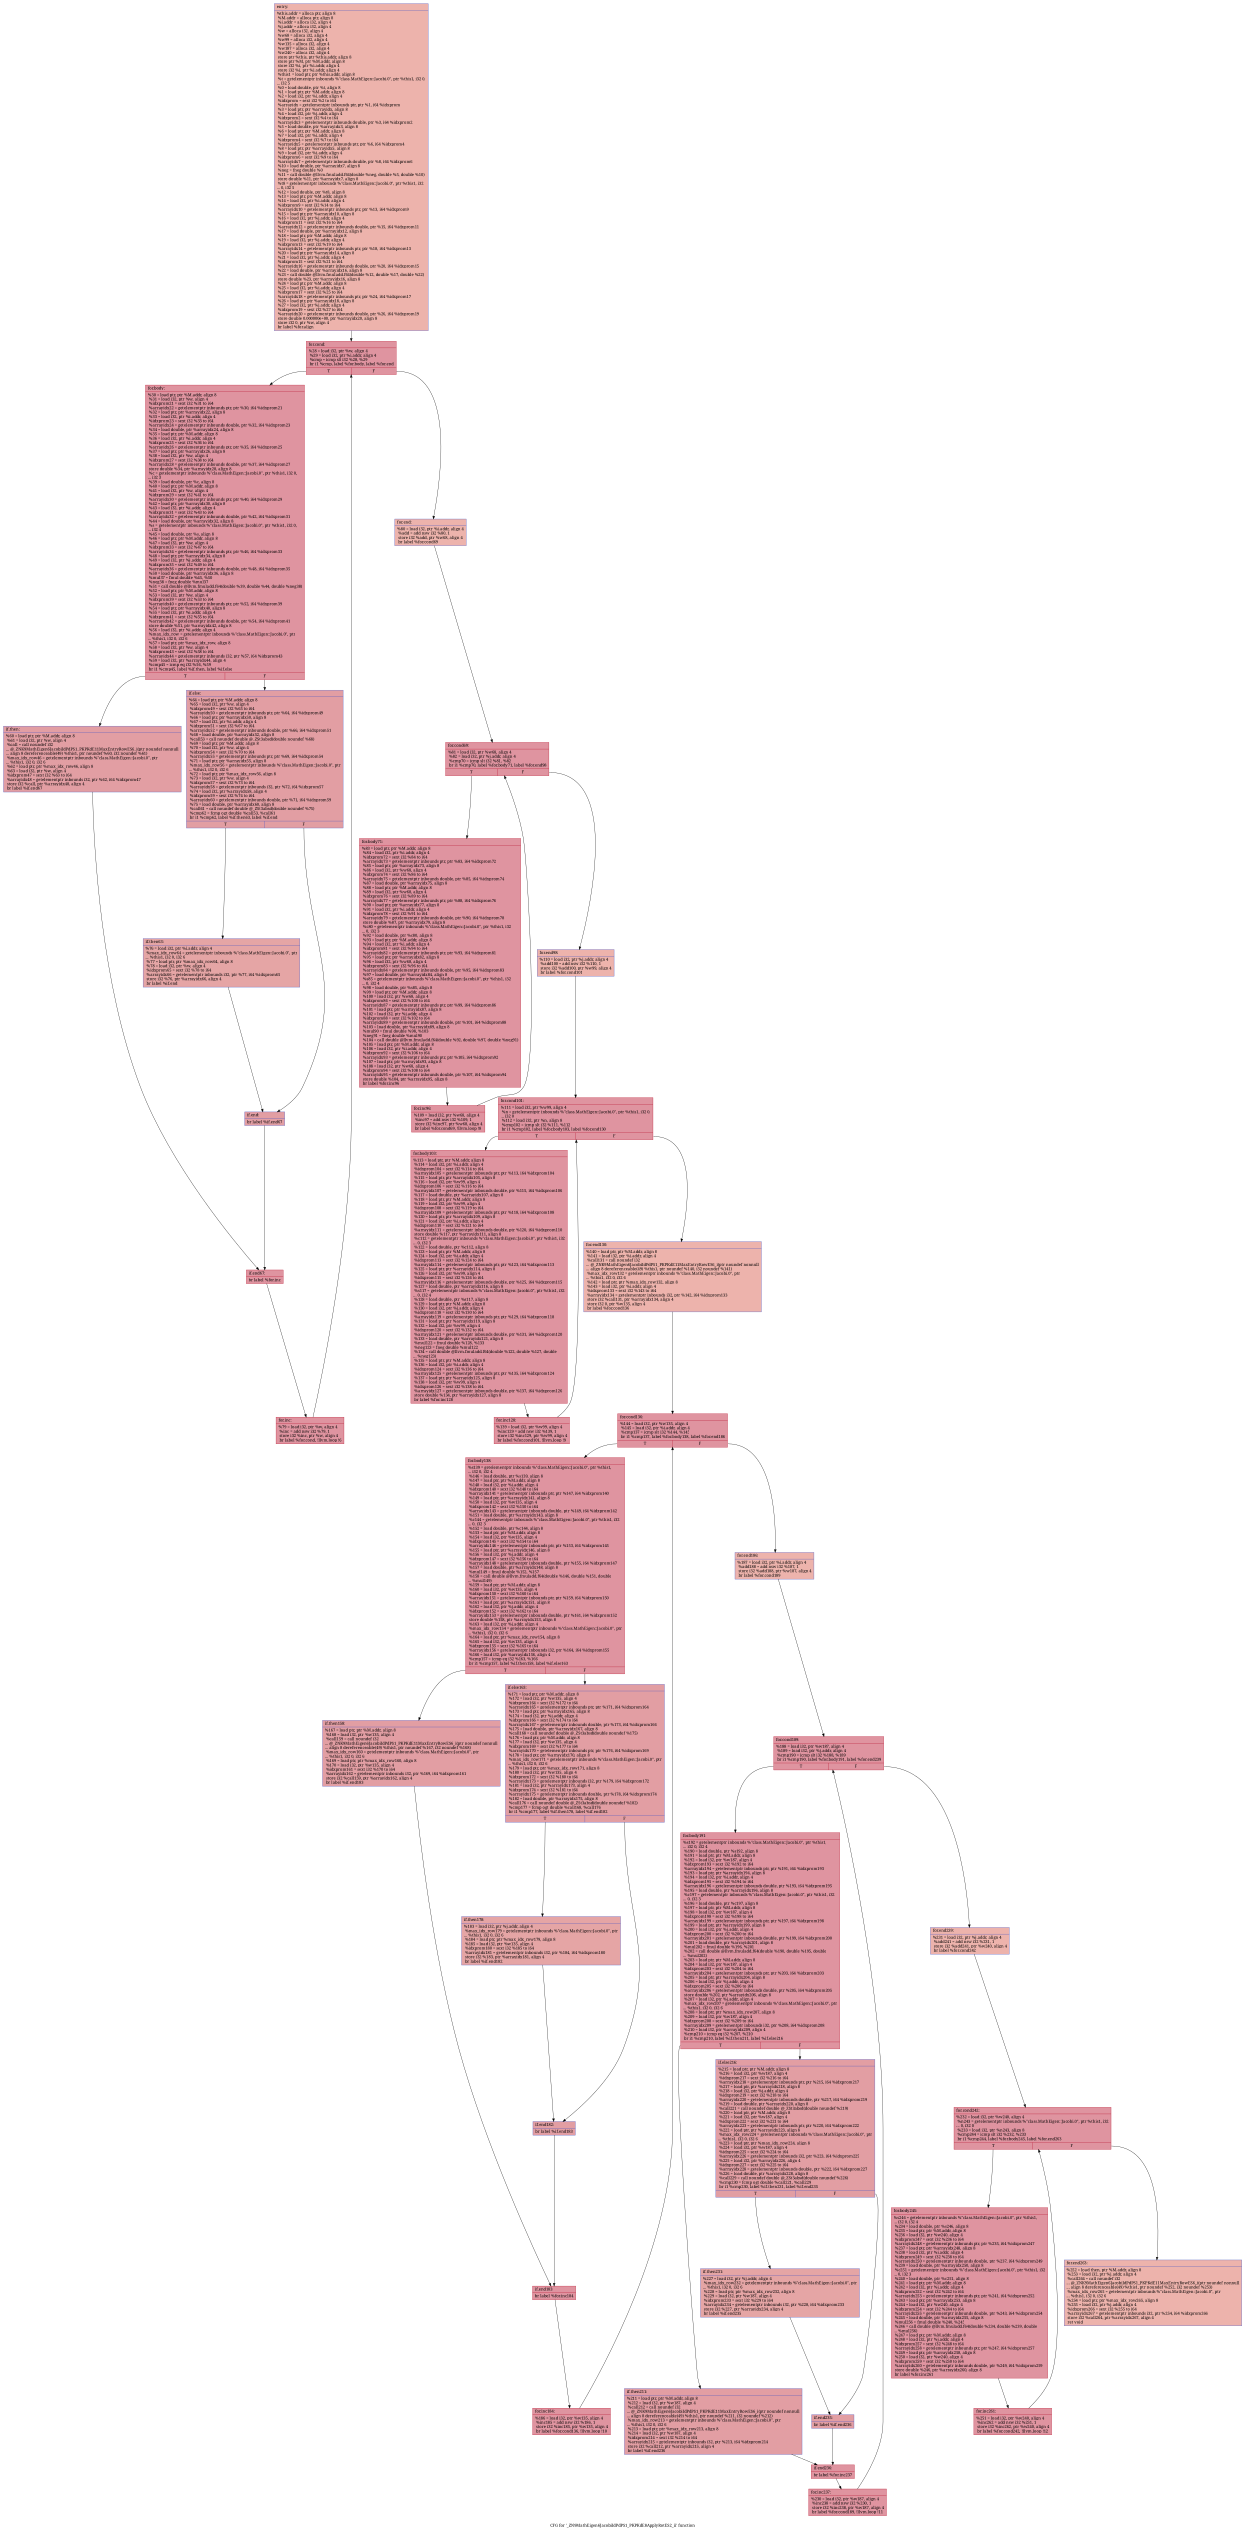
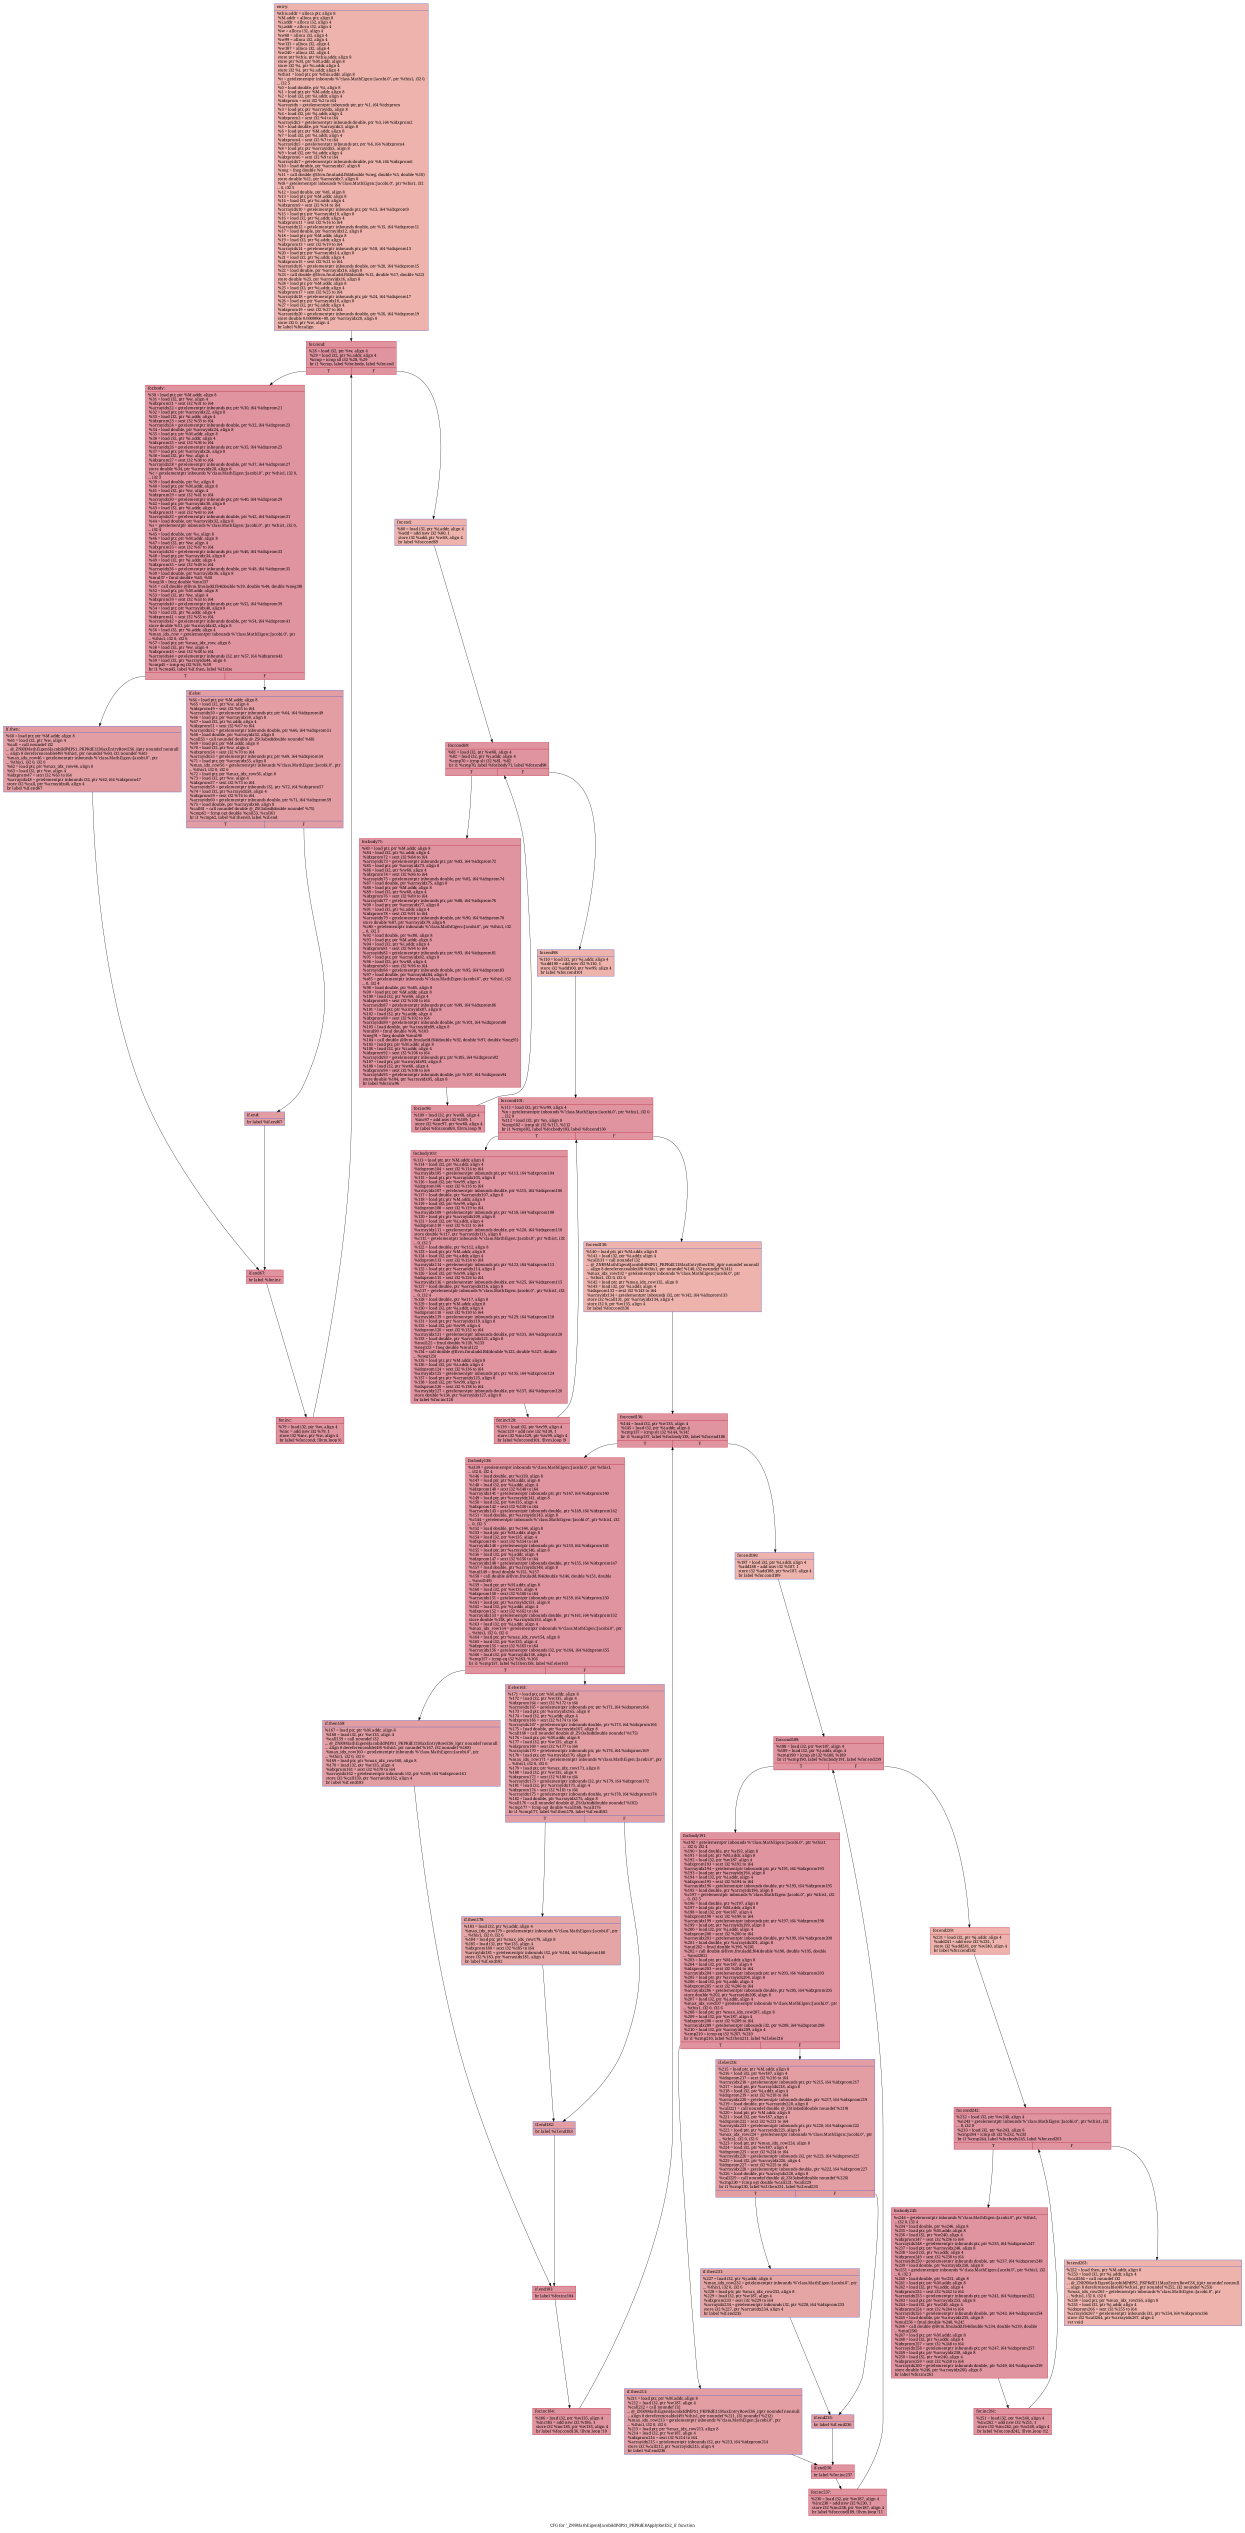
(221, 963) -> none
(970, 1941) -> (970, 1941)
